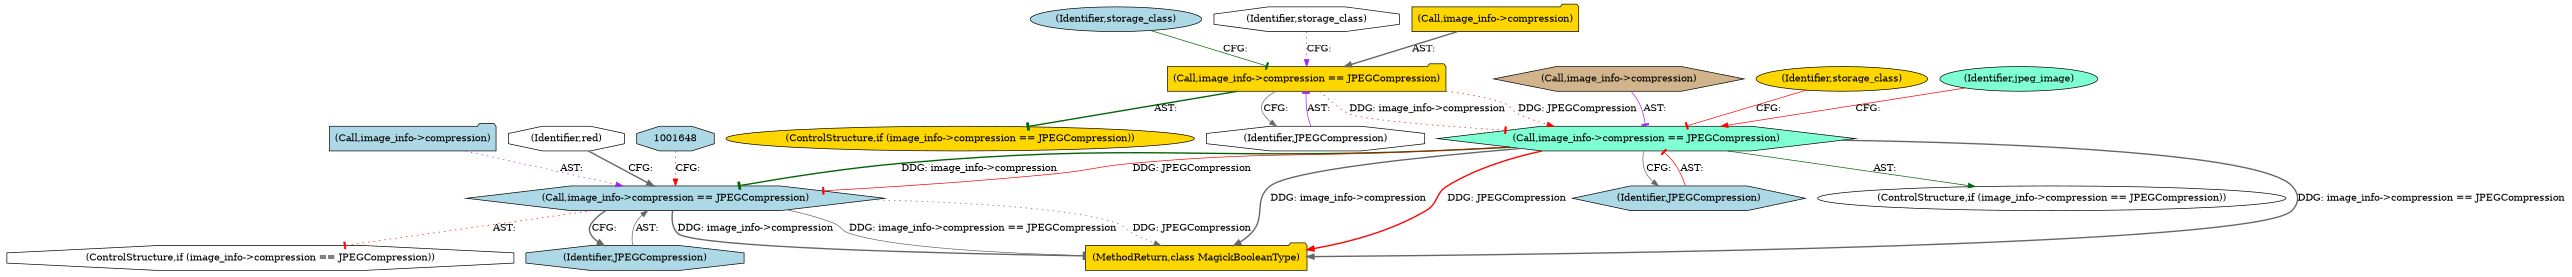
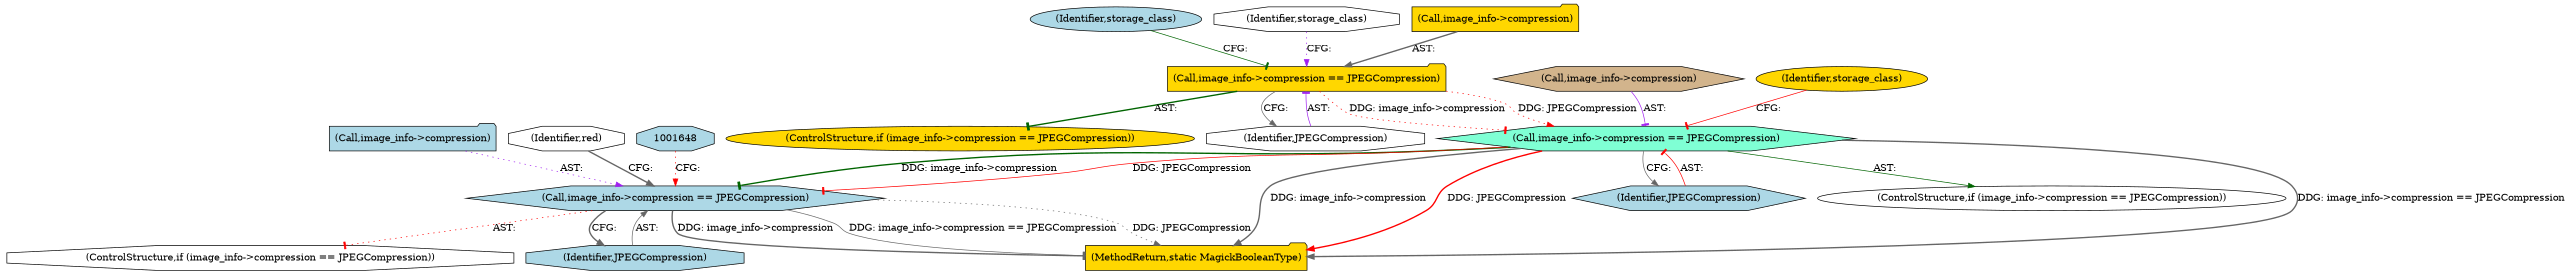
(2019, 79) -> none
(1196, 258) -> (1196, 258)
